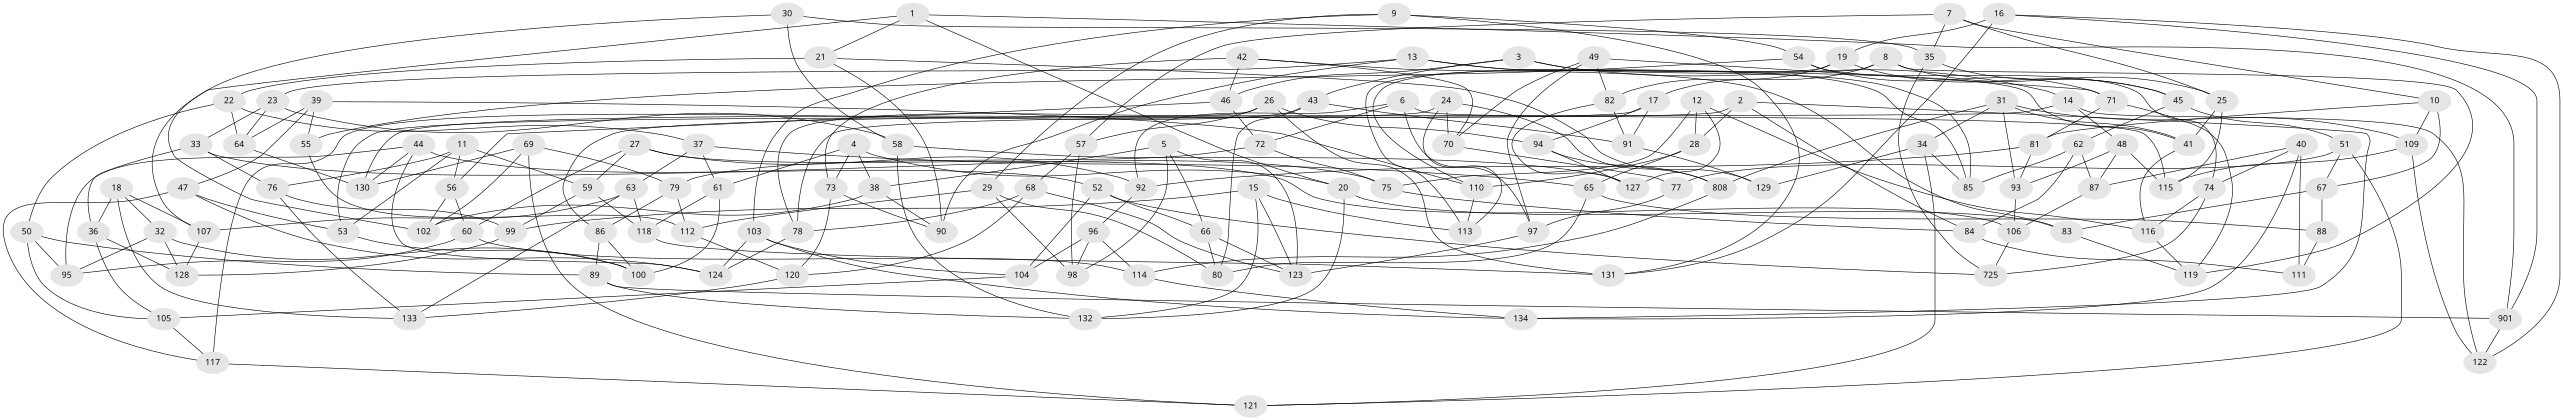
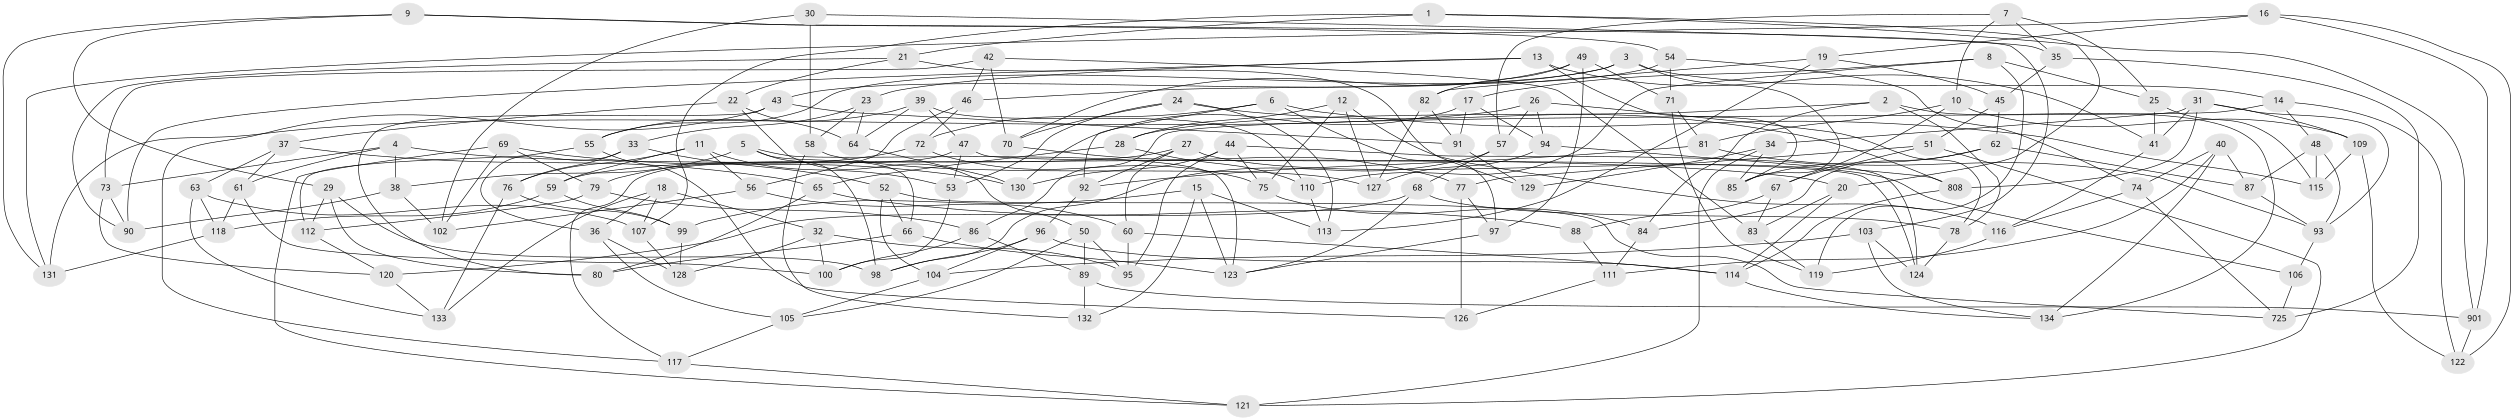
(2054, 210) -> (2284, 210)
(1227, 312) -> (1788, 232)
none -> (1461, 319)
